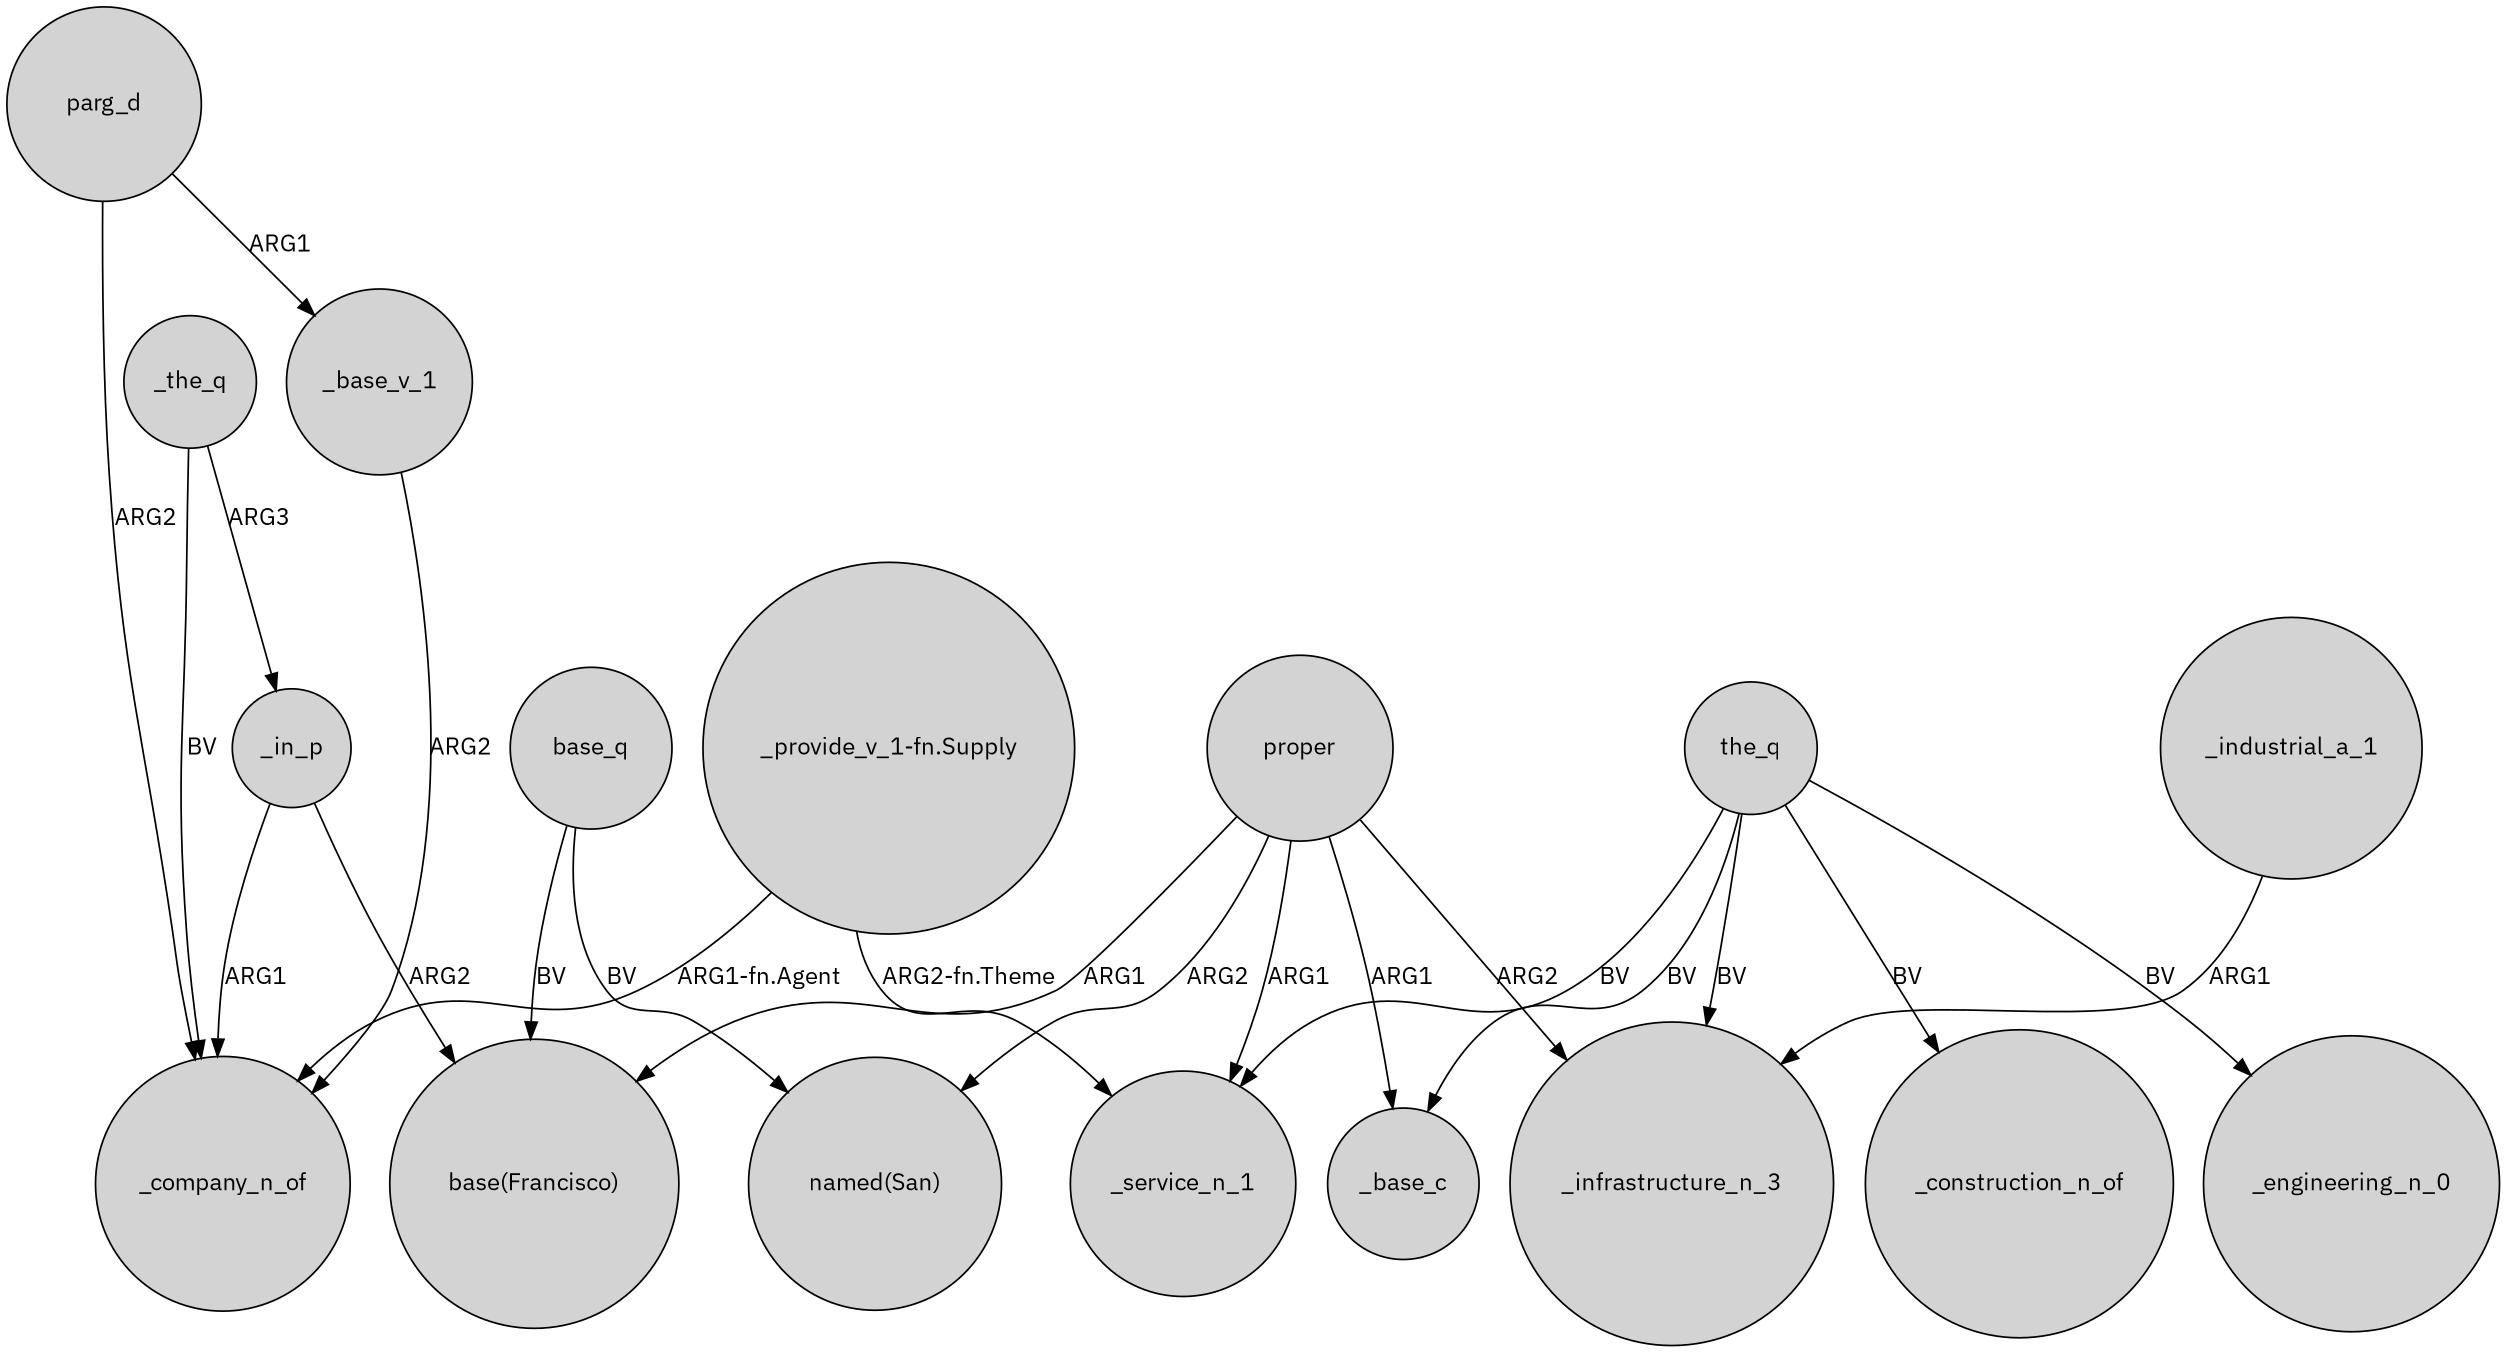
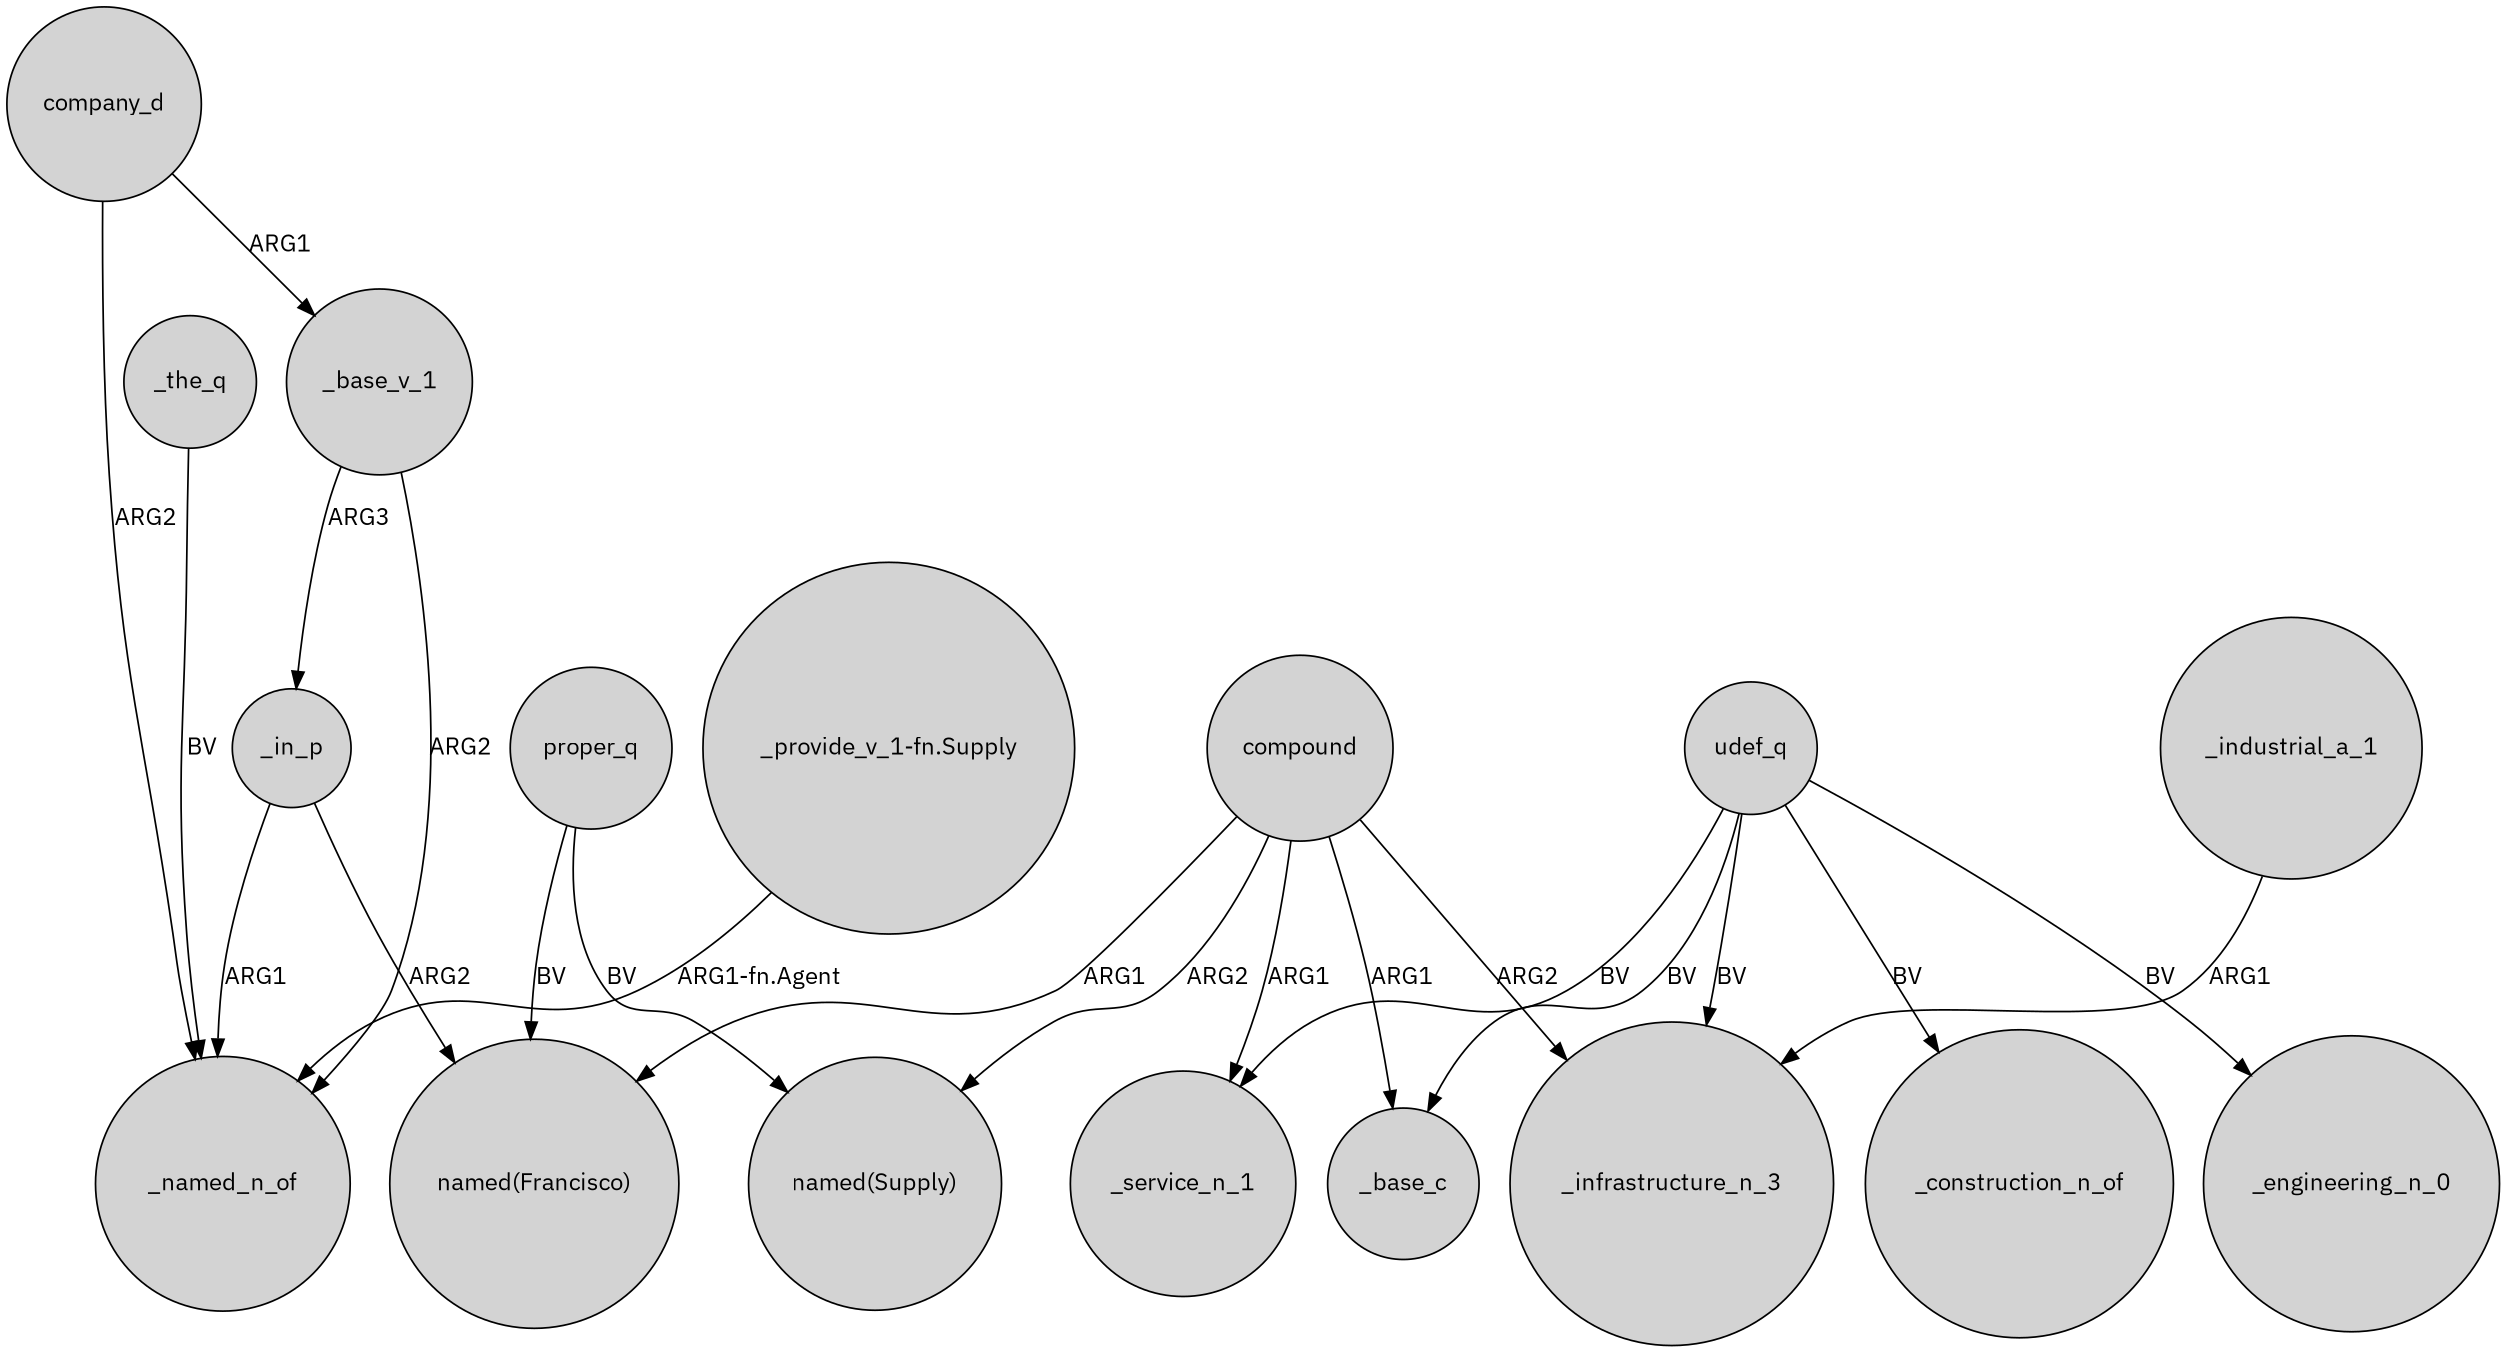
(104, 104) -> (104, 104)
(239, 560) -> (313, 568)
(591, 748) -> (591, 748)
(1300, 748) -> (1300, 748)
(1751, 748) -> (1751, 748)
(1011, 1019) -> none
(223, 1184) -> (223, 1184)
(534, 1184) -> (534, 1184)
(875, 1184) -> (875, 1184)
